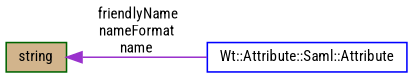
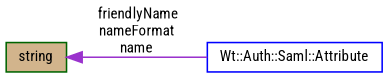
(307, 57) -> (295, 57)
